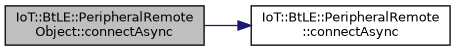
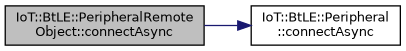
(351, 26) -> (326, 26)
